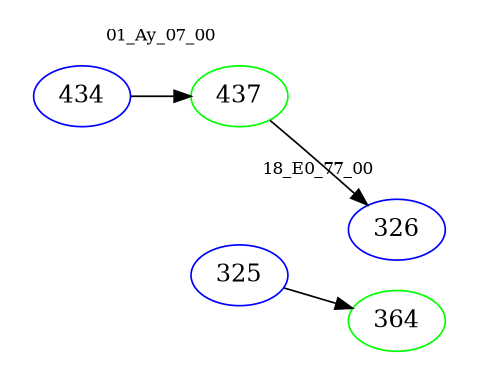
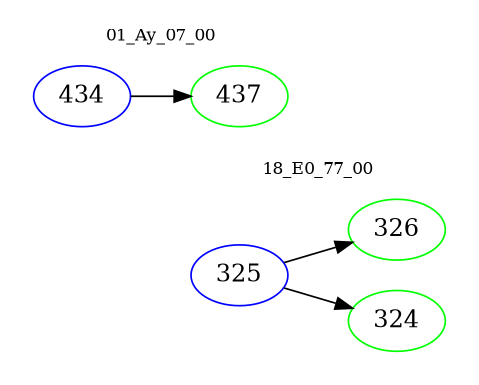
(321, 164) -> (310, 255)
(397, 230) -> (397, 230)
(397, 321) -> (397, 321)
